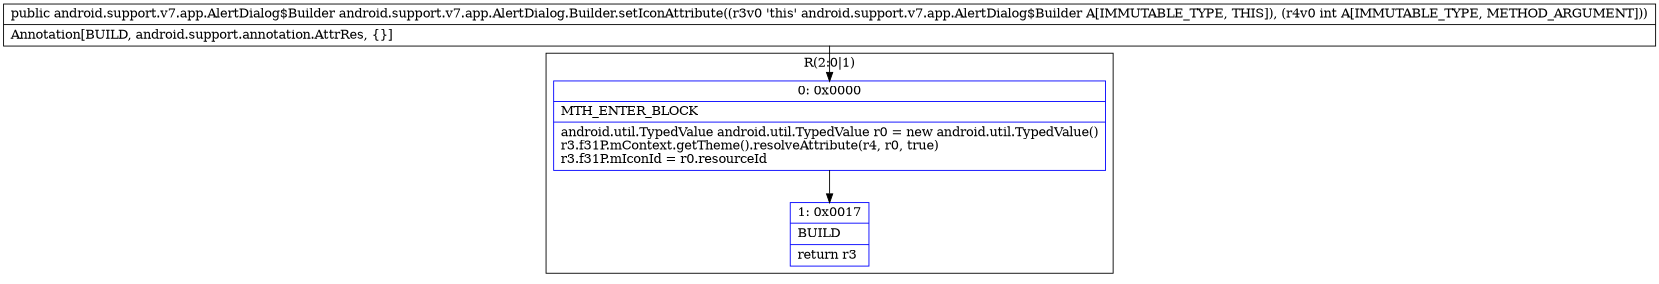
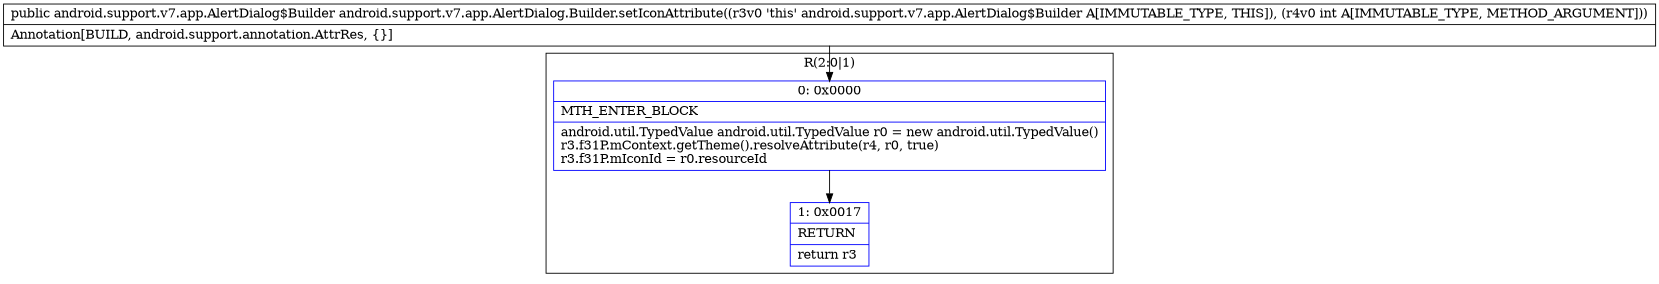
(819, 233) -> (826, 233)
